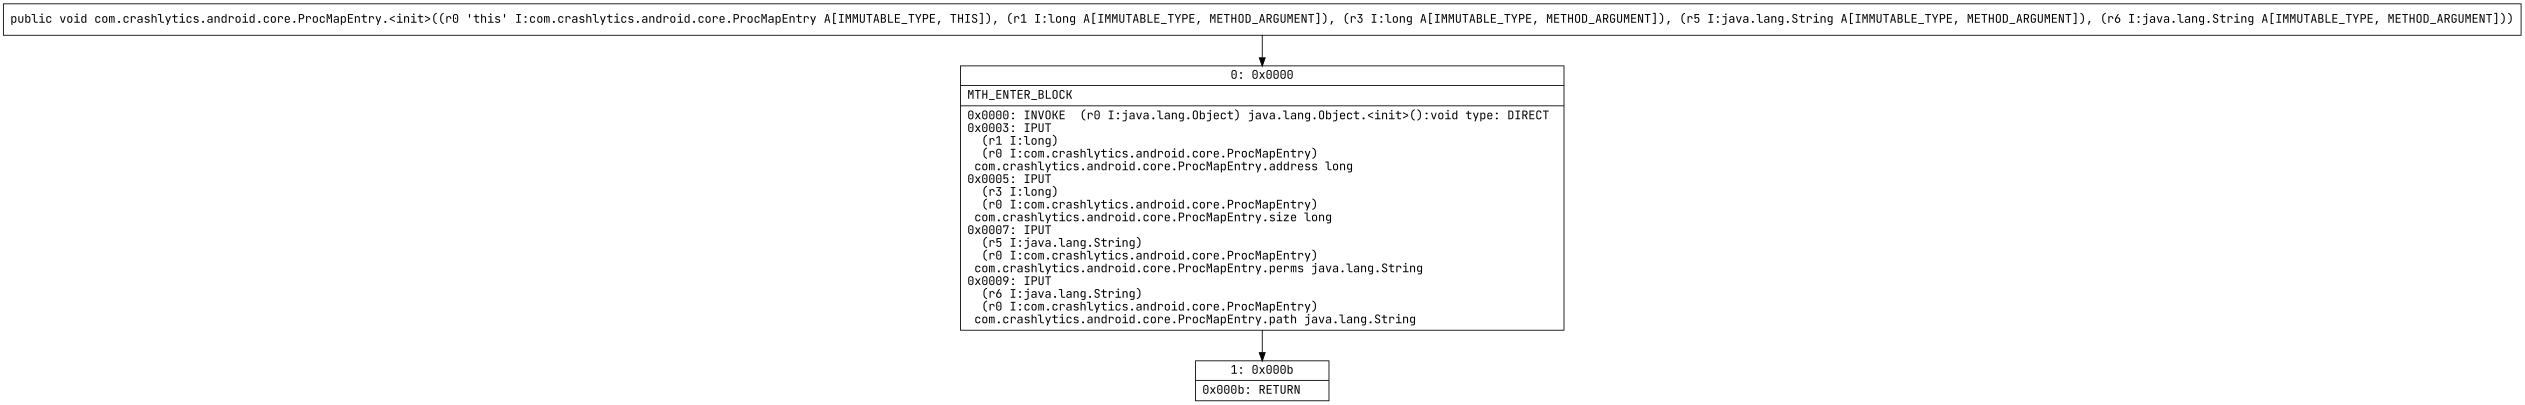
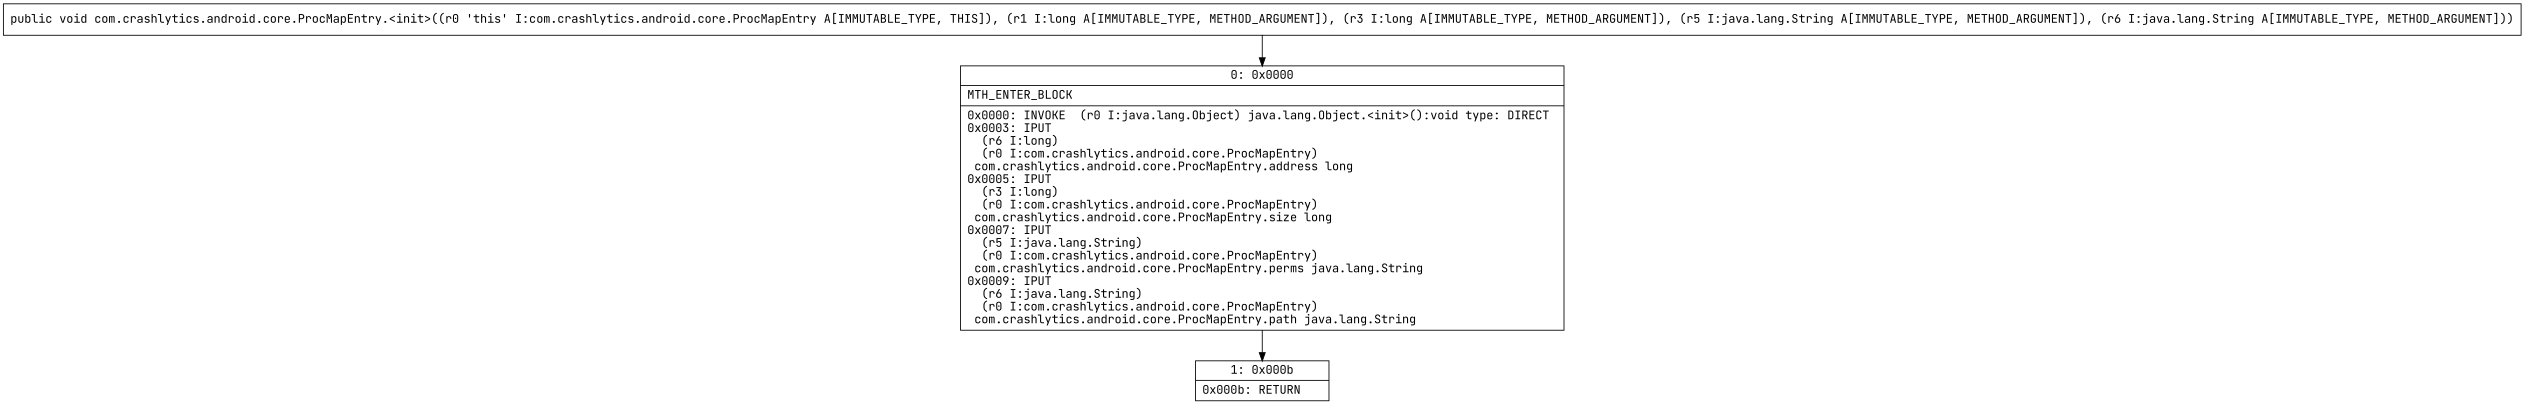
(1013, 141) -> (1013, 141)
